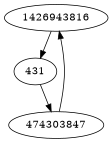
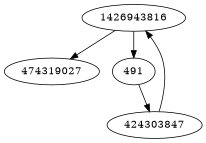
(35, 71) -> (134, 71)
none -> (52, 71)
(56, 125) -> (155, 125)
